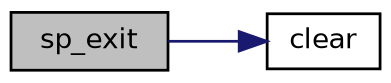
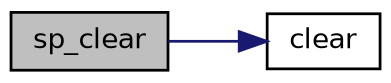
(90, 41) -> (90, 41)
